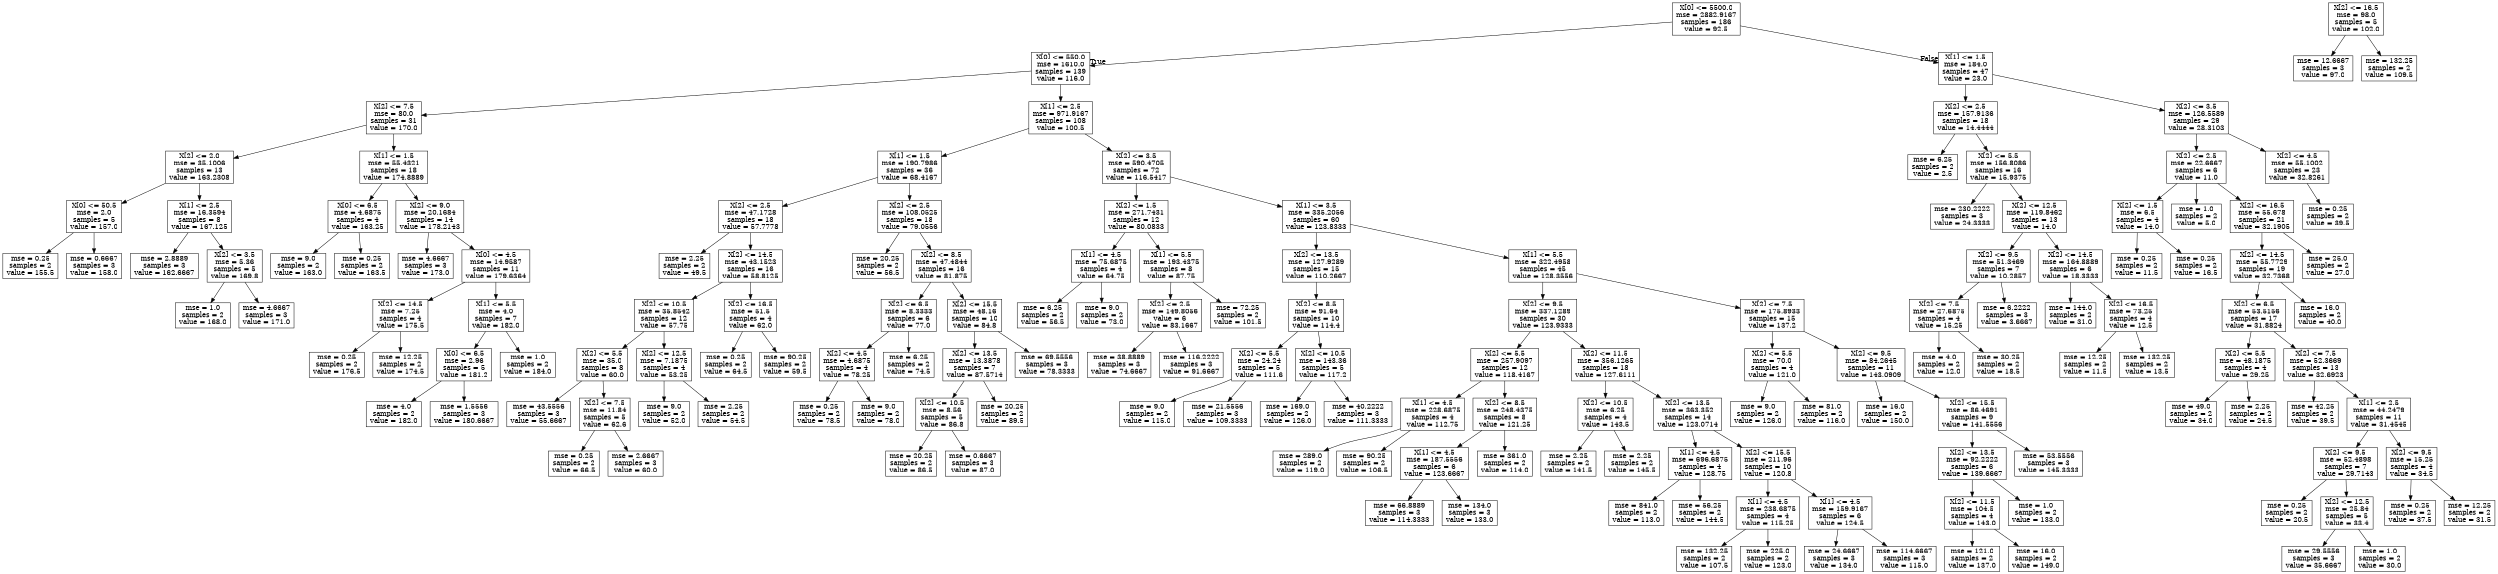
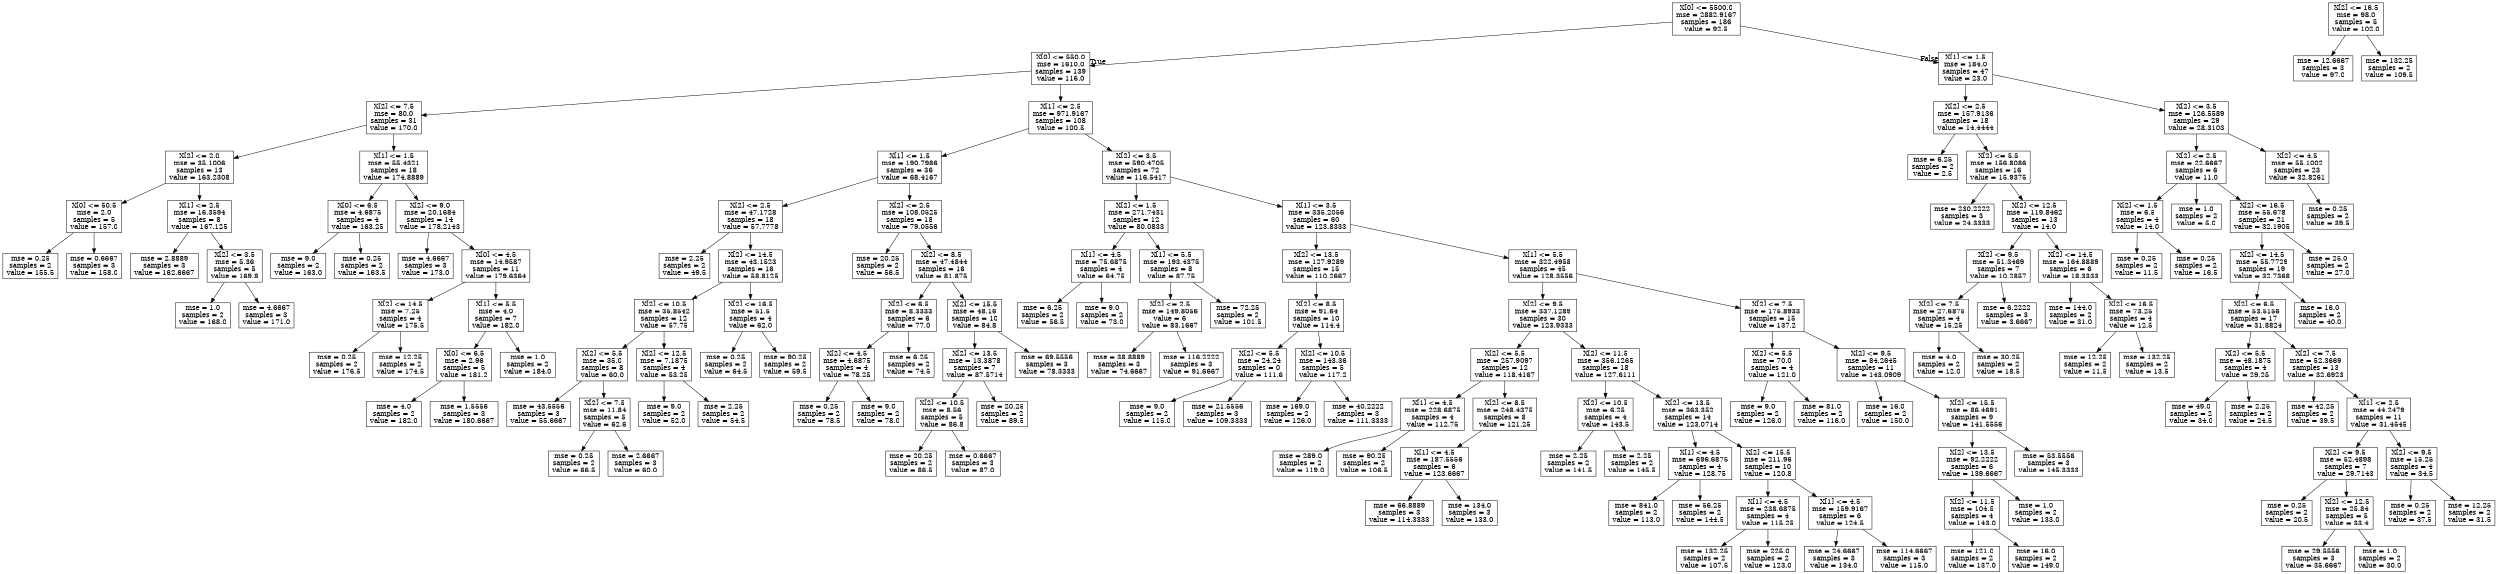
(1259, 365) -> (1259, 365)
(1505, 464) -> none
